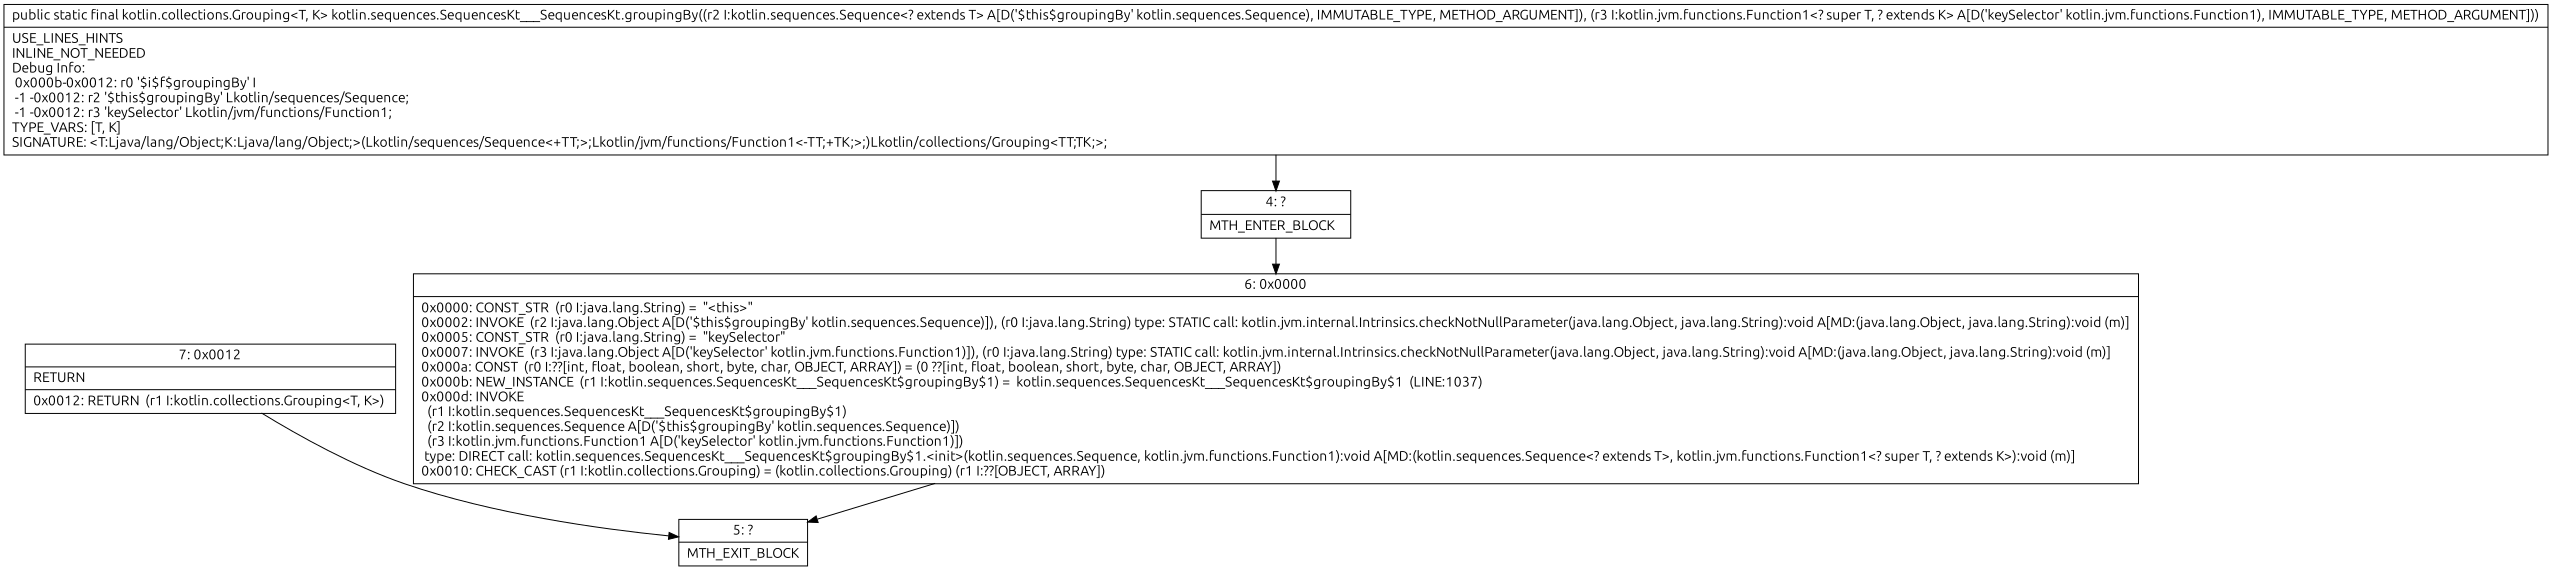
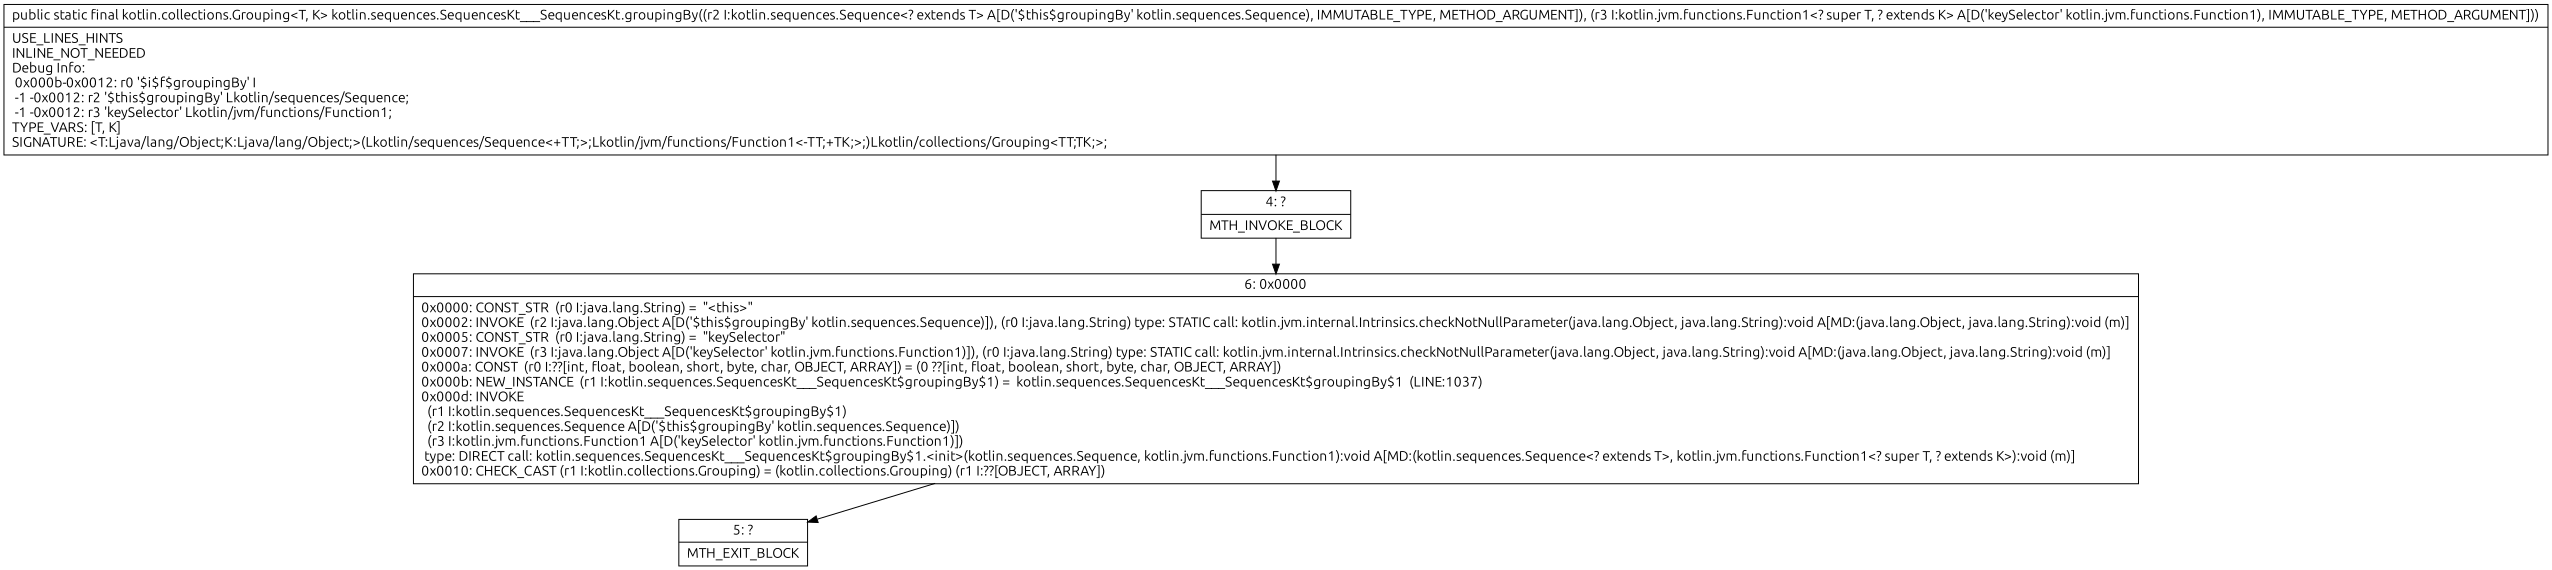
(1272, 226) -> (1276, 226)
(210, 379) -> none
